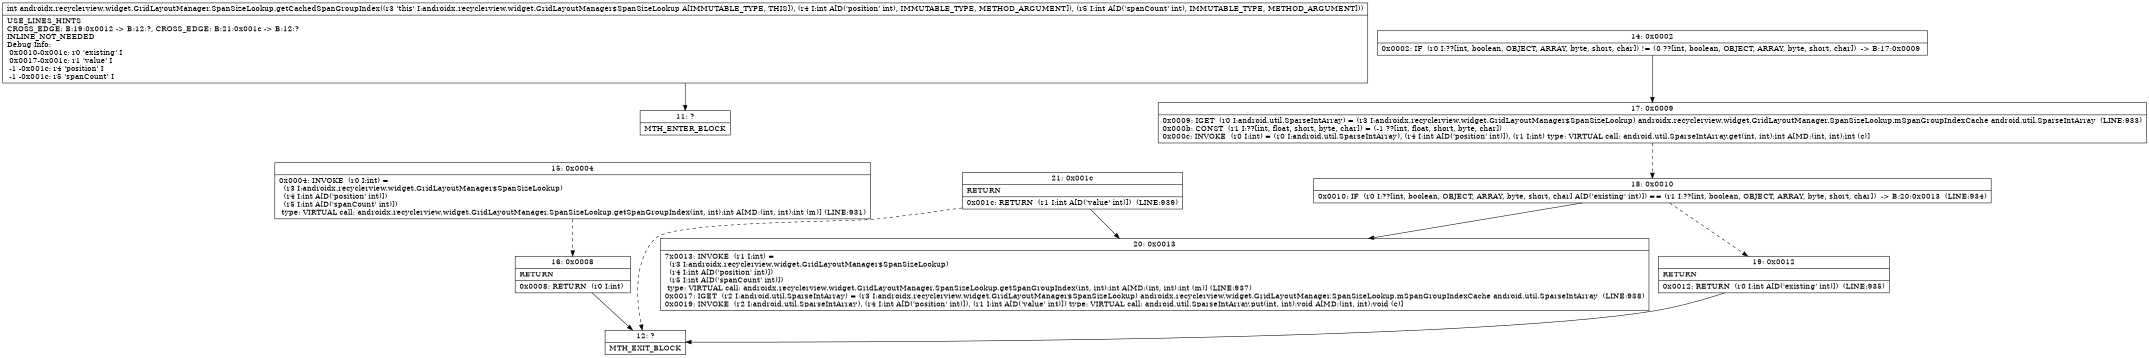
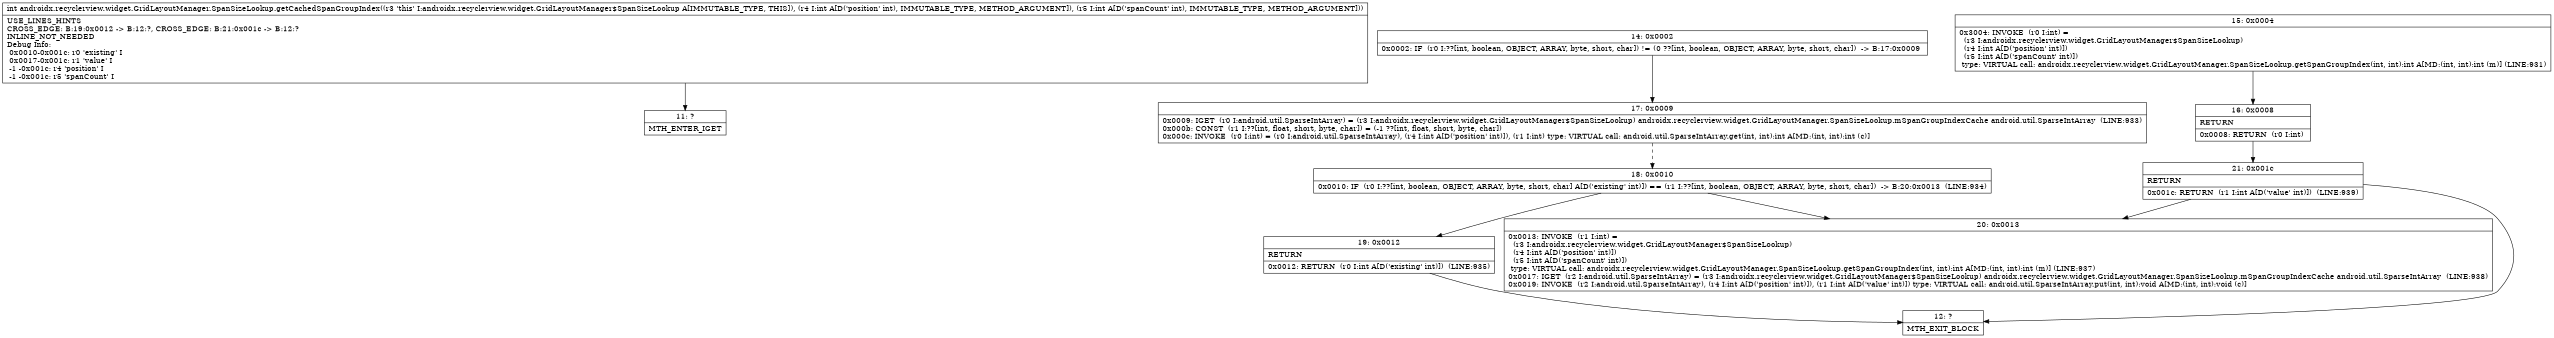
(685, 129) -> (685, 129)
(335, 181) -> (2016, 33)
(763, 223) -> (2355, 309)
(1706, 228) -> (1521, 213)
(573, 235) -> (2253, 85)
(721, 257) -> (1565, 237)
(610, 310) -> (2253, 149)
